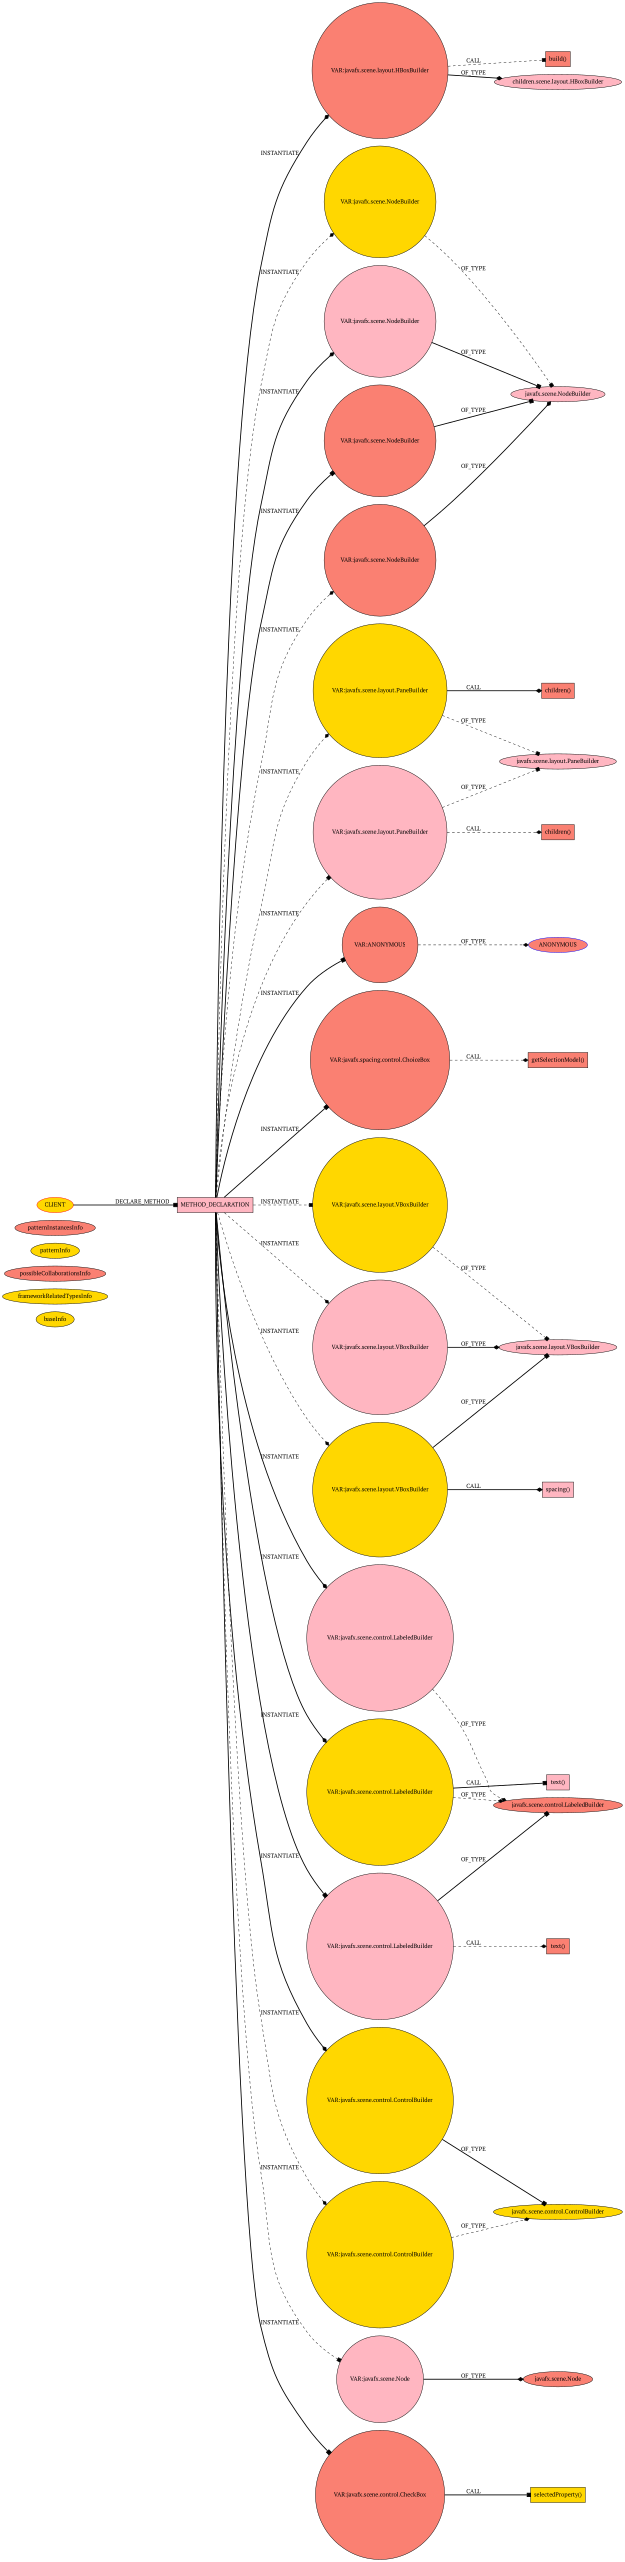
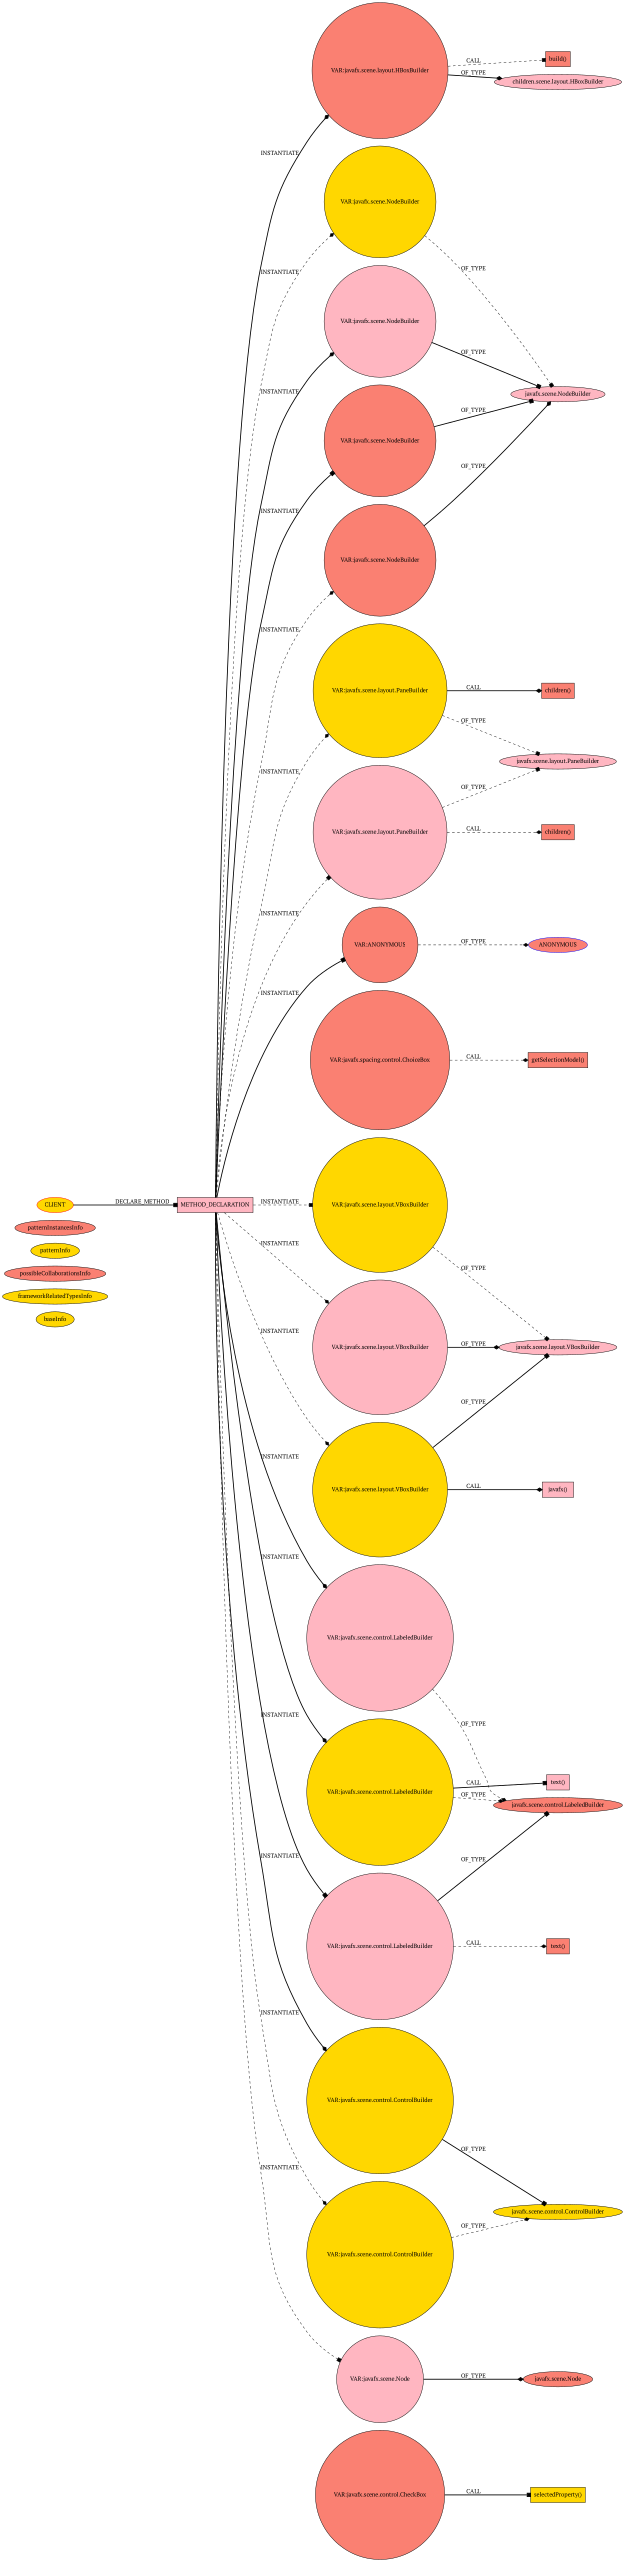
(274, 1153) -> none
(558, 1490) -> (558, 1490)
(231, 1841) -> none
